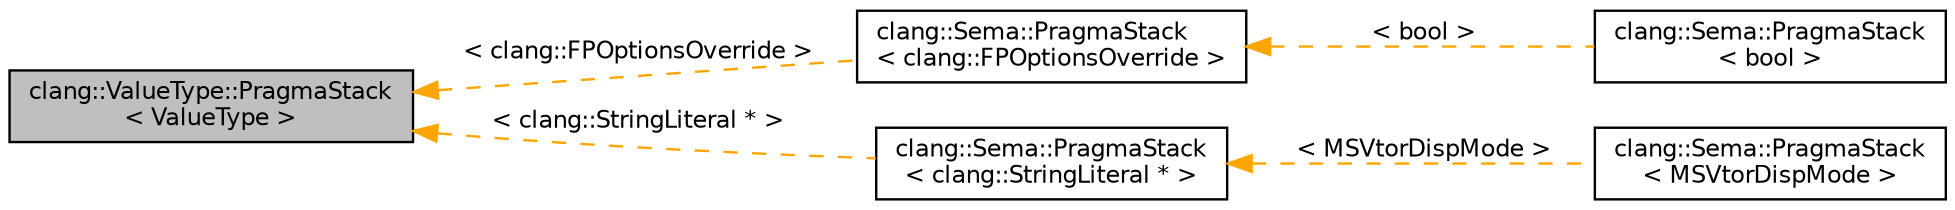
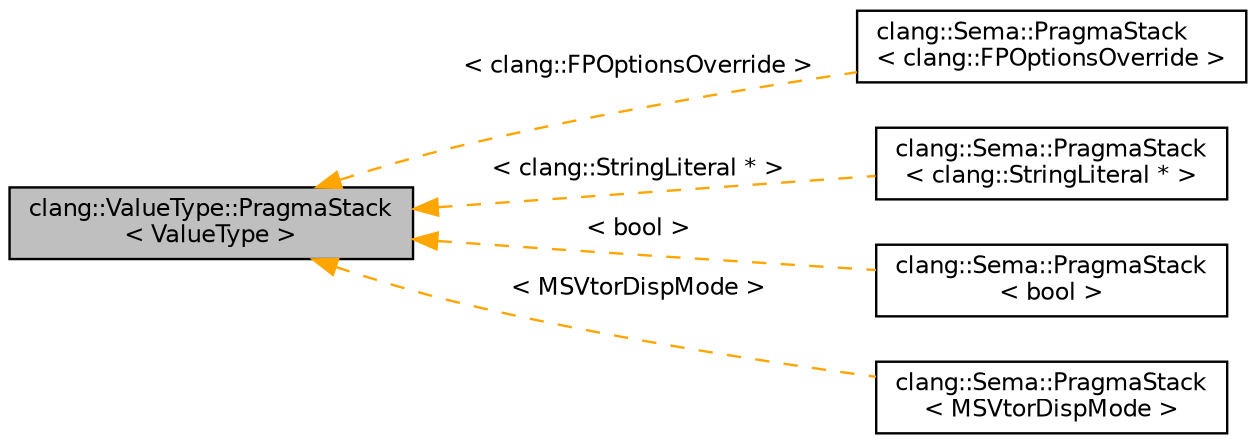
(1432, 47) -> (657, 256)
(1423, 164) -> (604, 333)
